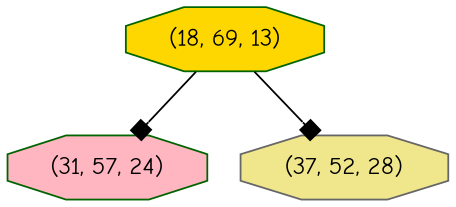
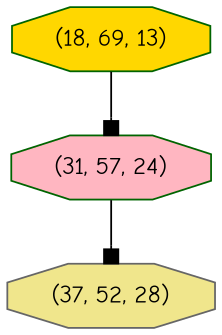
(279, 97) -> (111, 223)
